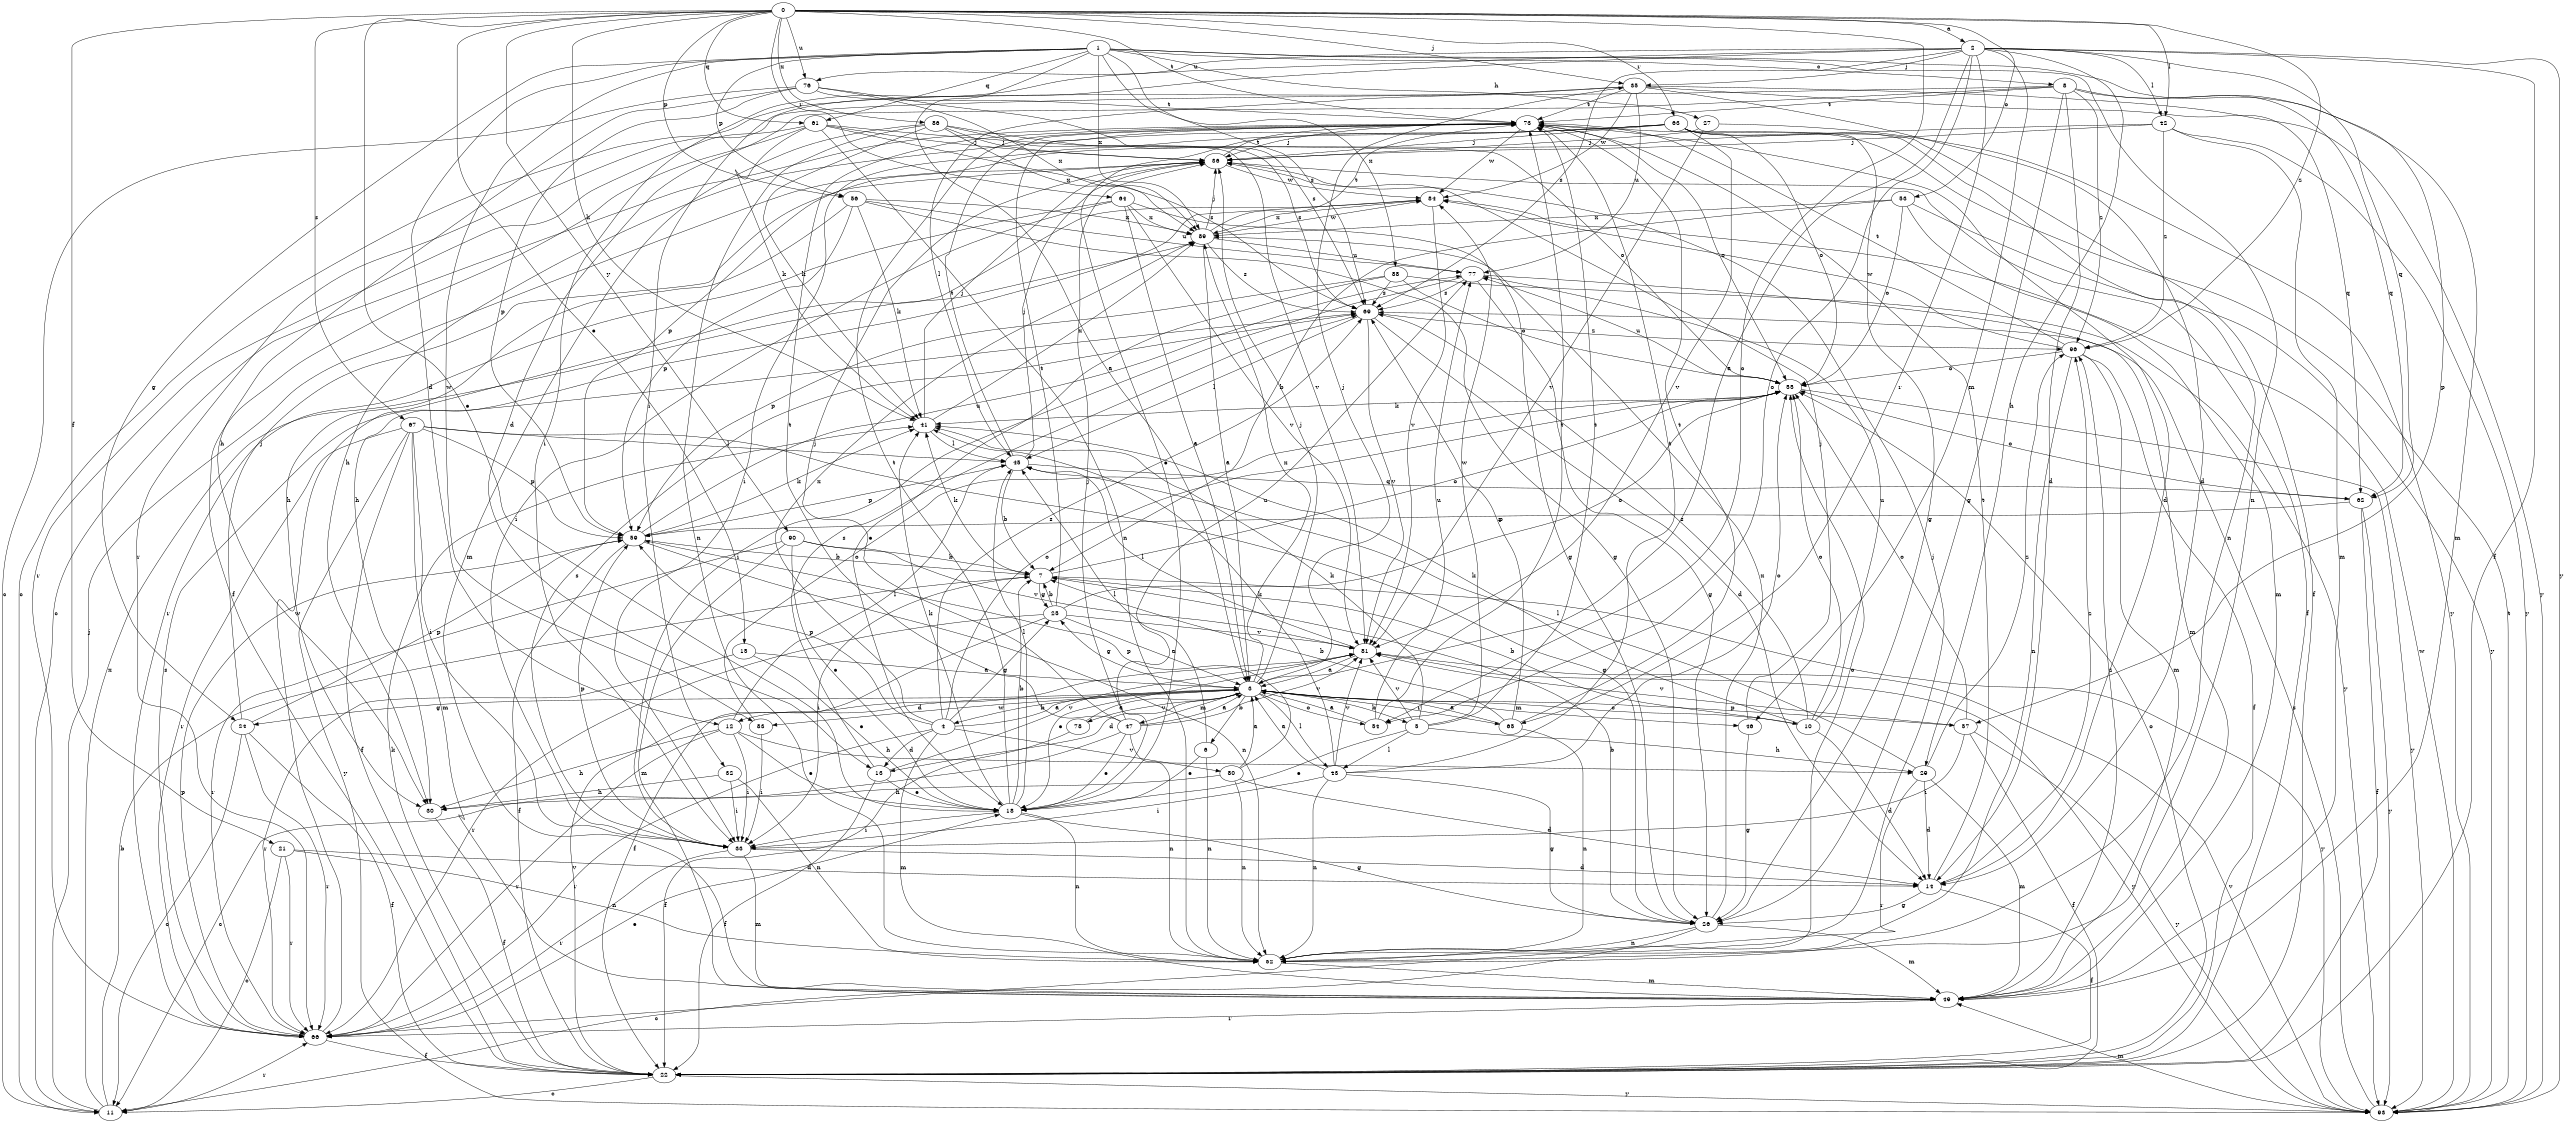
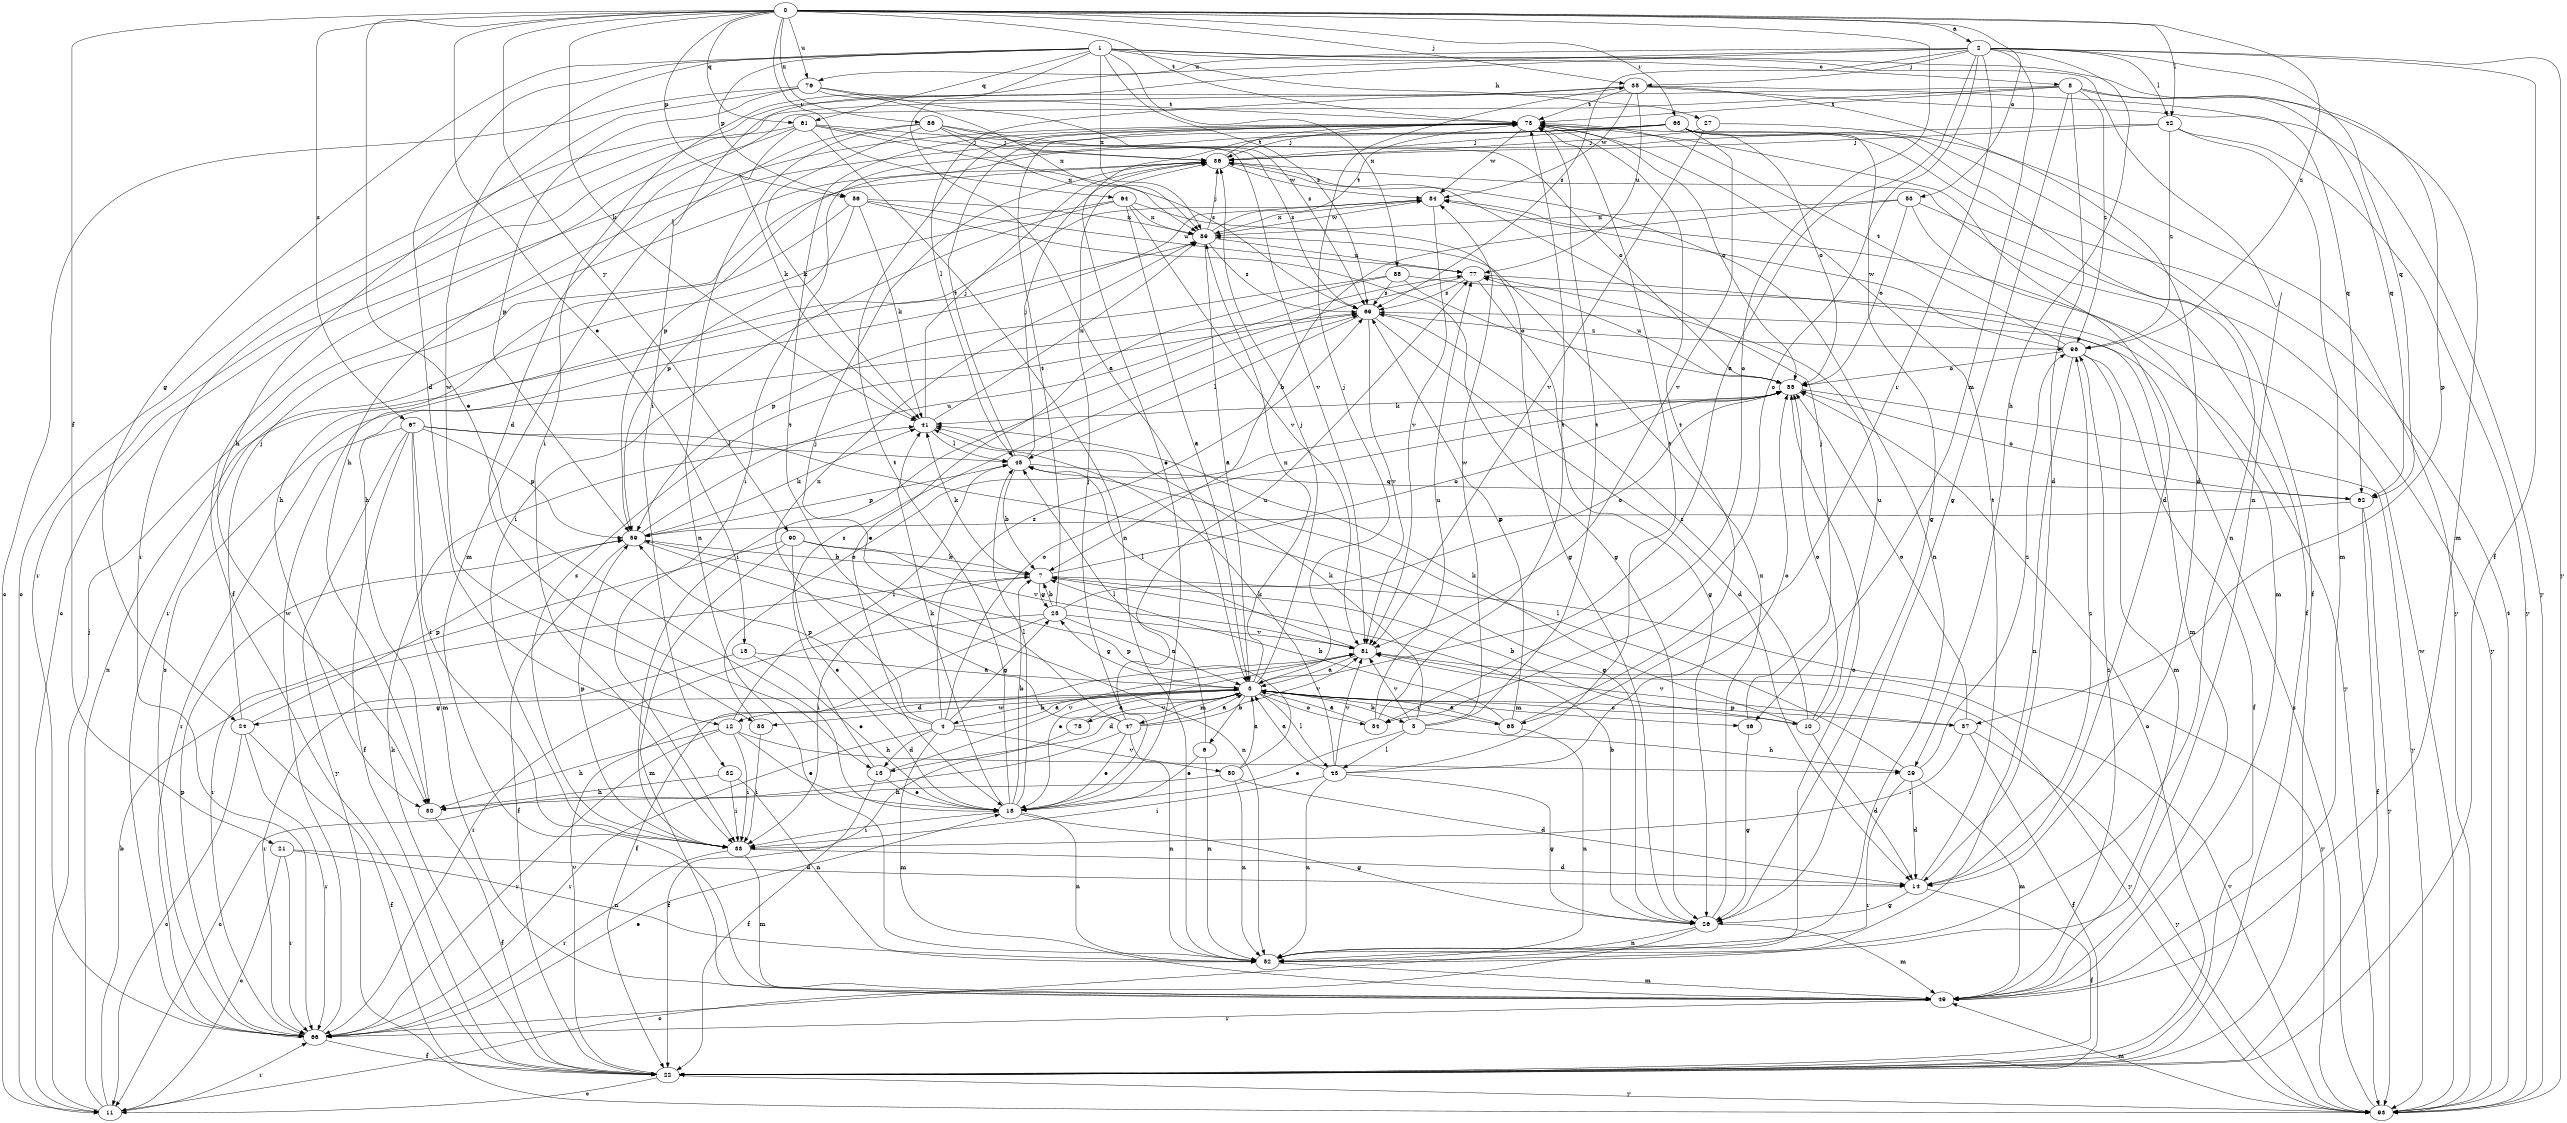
(1933, 557) -> (1935, 557)
